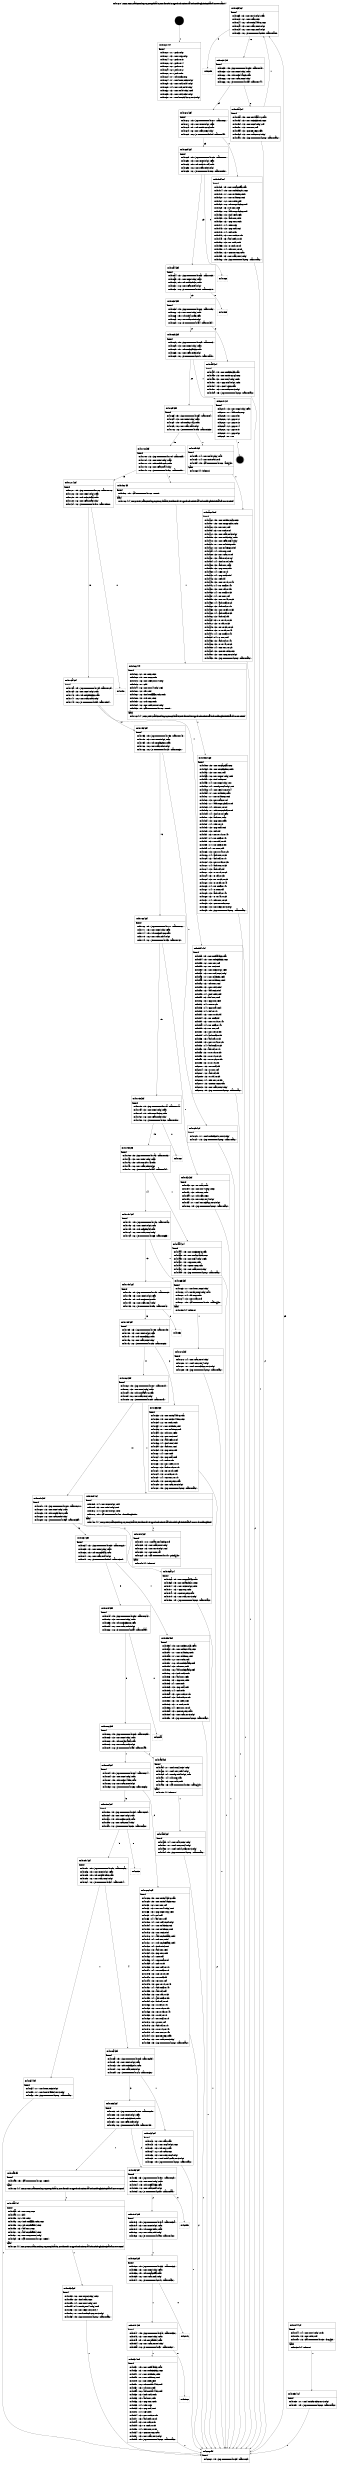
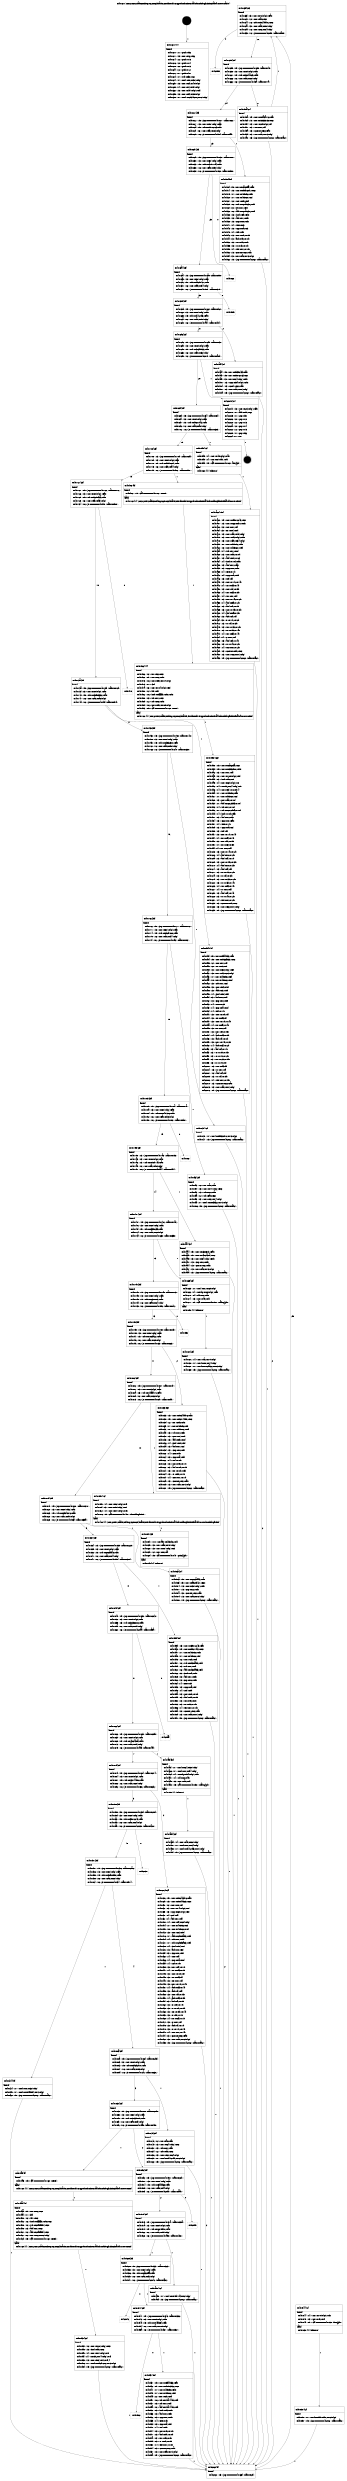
none -> (174, 2294)
